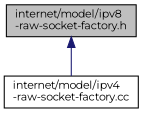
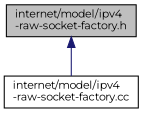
(71, 21) -> (71, 21)
